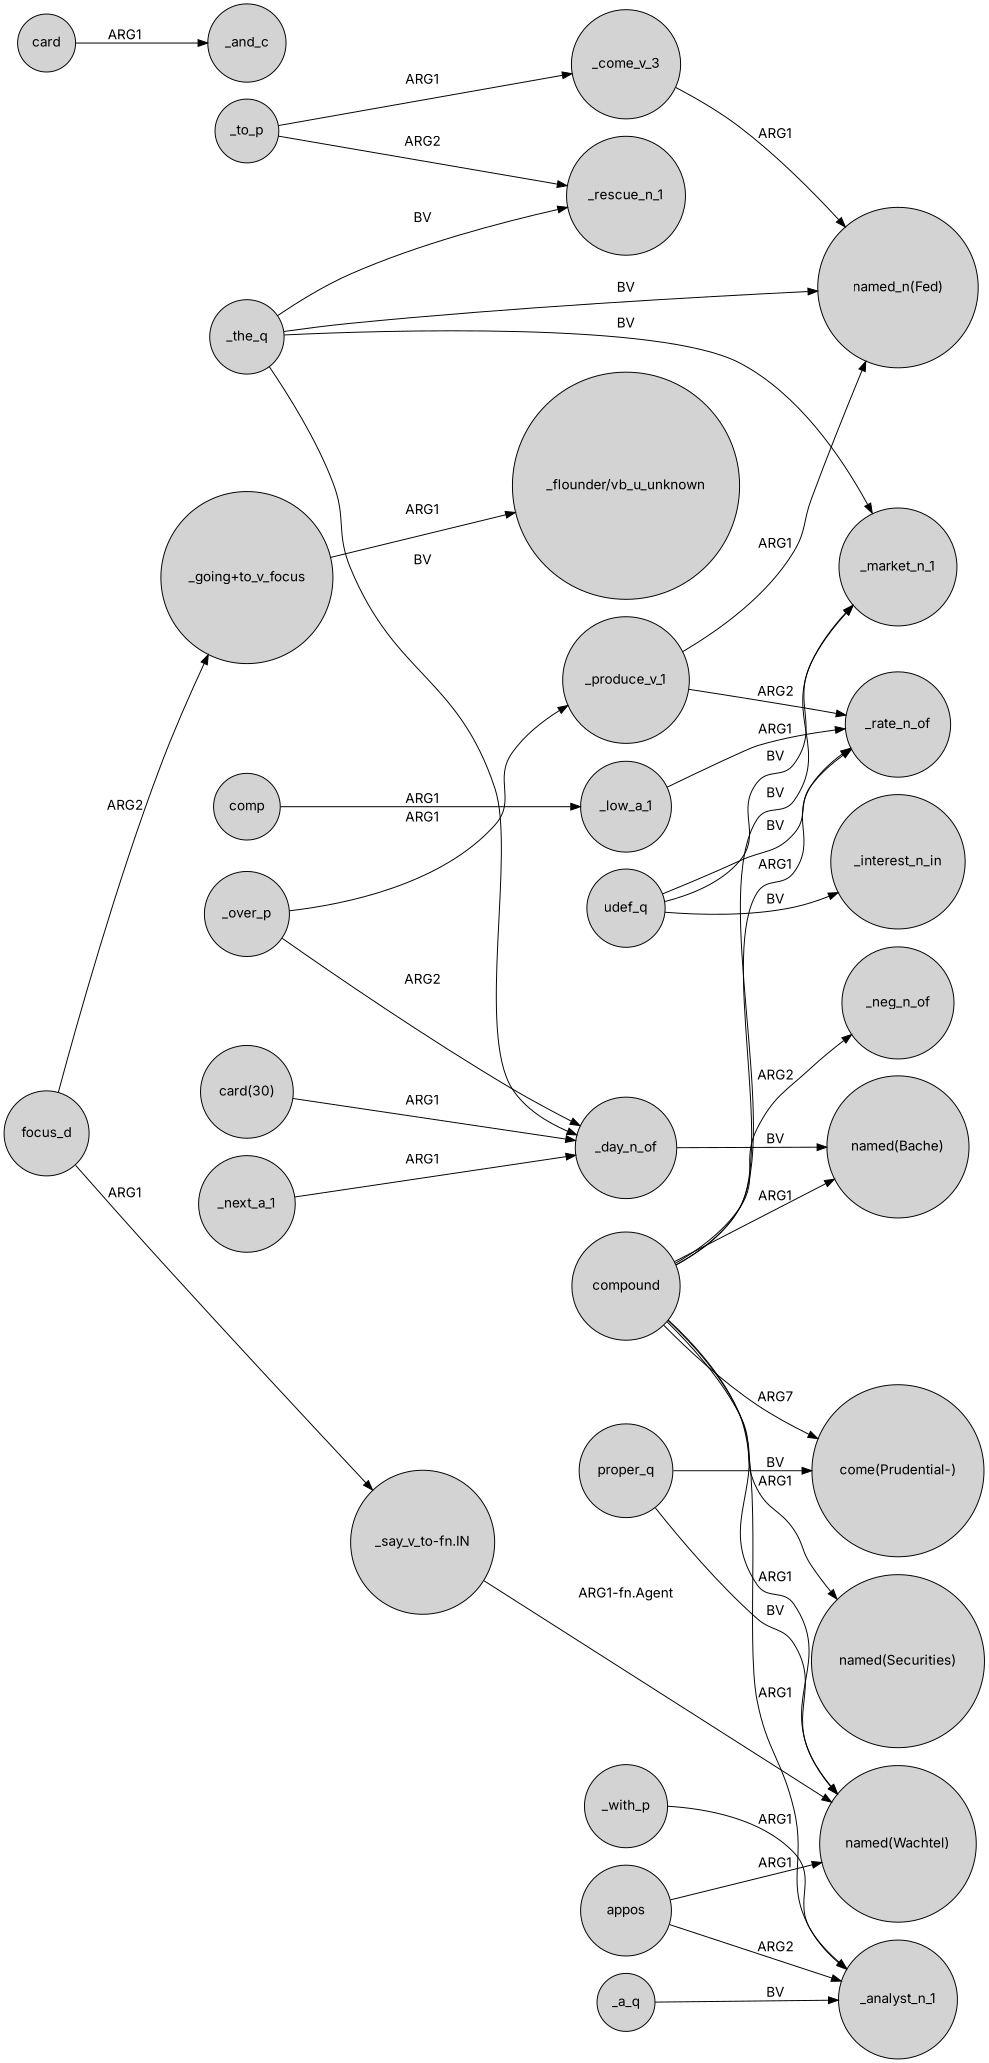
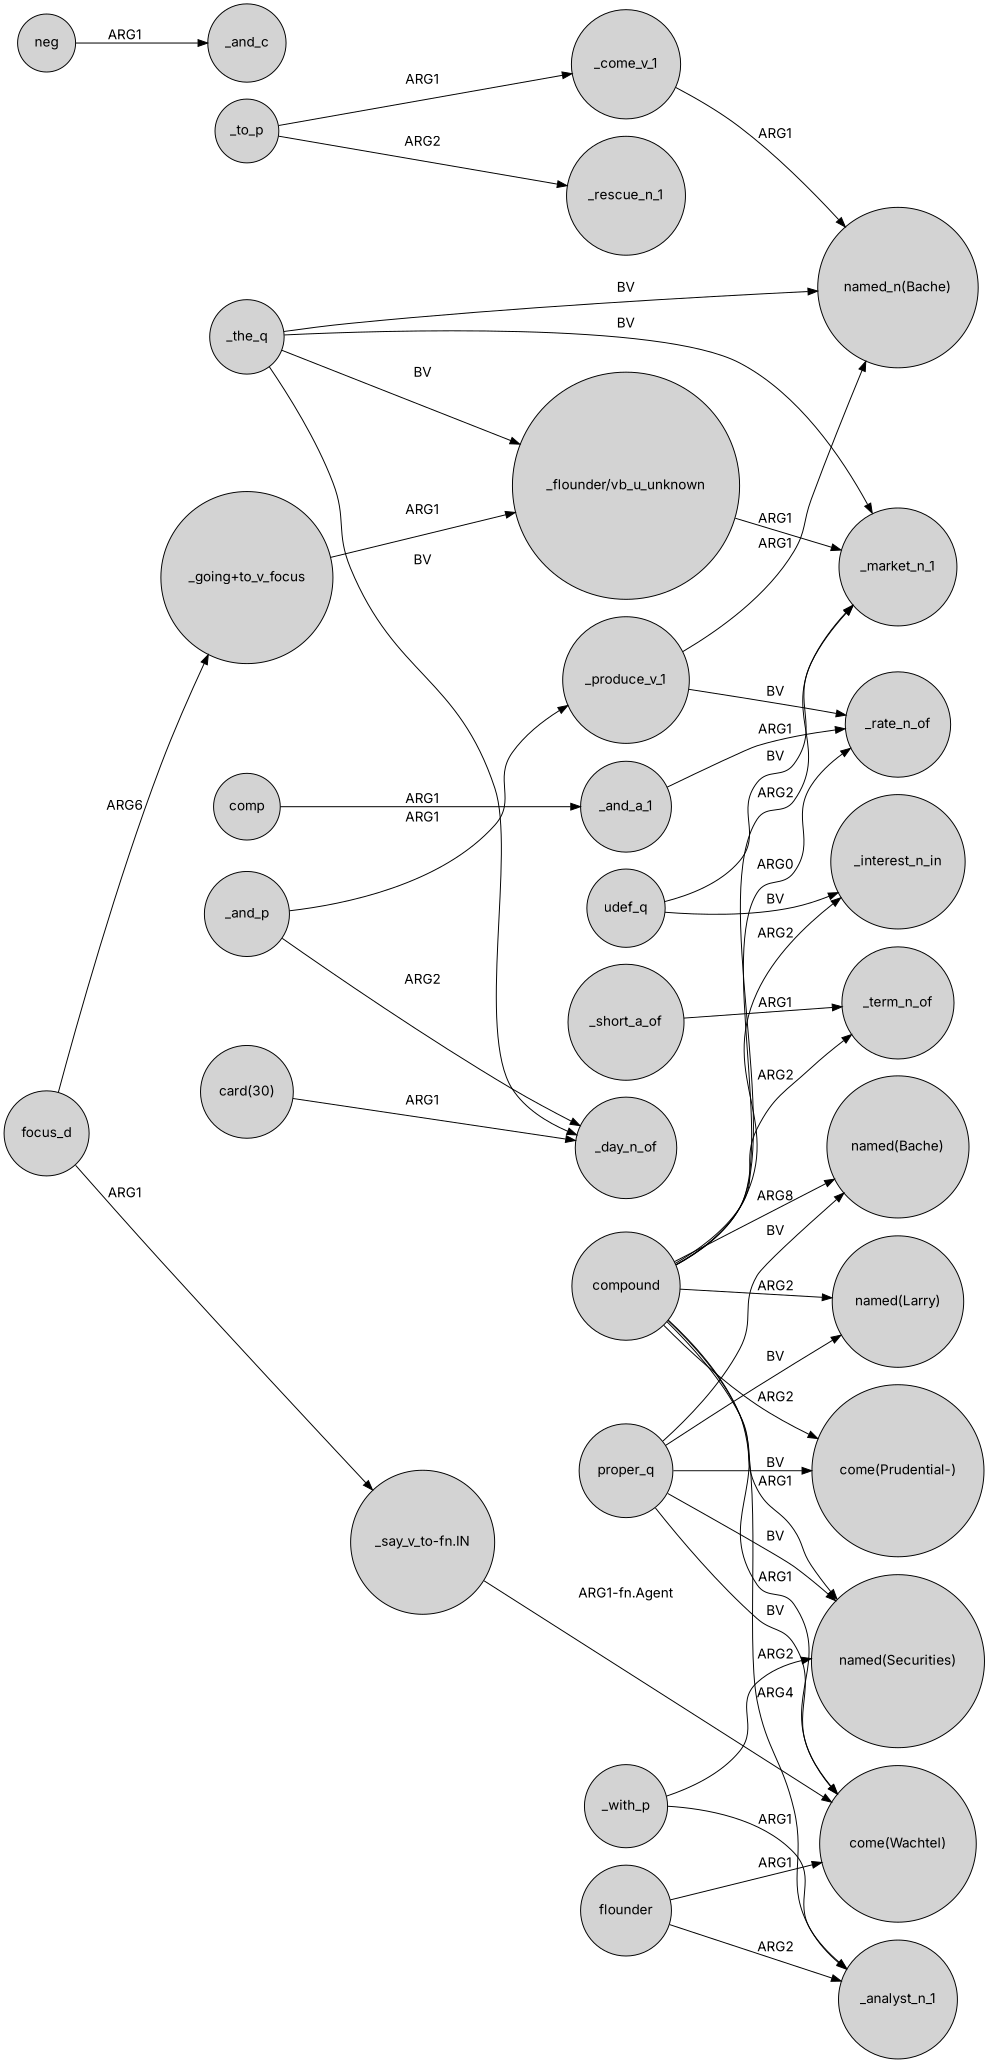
(47, 43) -> (47, 43)
(626, 64) -> (626, 64)
(413, 250) -> (396, 395)
(898, 288) -> (898, 288)
none -> (783, 533)
(775, 692) -> (775, 692)
(775, 794) -> (775, 794)
(125, 806) -> (125, 806)
(626, 807) -> (626, 807)
(775, 848) -> none
(775, 865) -> (775, 865)
(247, 914) -> (247, 914)
none -> (754, 1002)
(898, 1003) -> (898, 1003)
none -> (626, 1022)
(744, 1147) -> (748, 1317)
(775, 1197) -> (775, 1197)
(247, 1204) -> none
none -> (898, 1302)
(775, 1398) -> (775, 1398)
none -> (759, 1545)
(775, 1694) -> (775, 1694)
none -> (747, 1735)
(898, 1844) -> (898, 1844)
(626, 1911) -> (626, 1911)
(626, 2002) -> none
